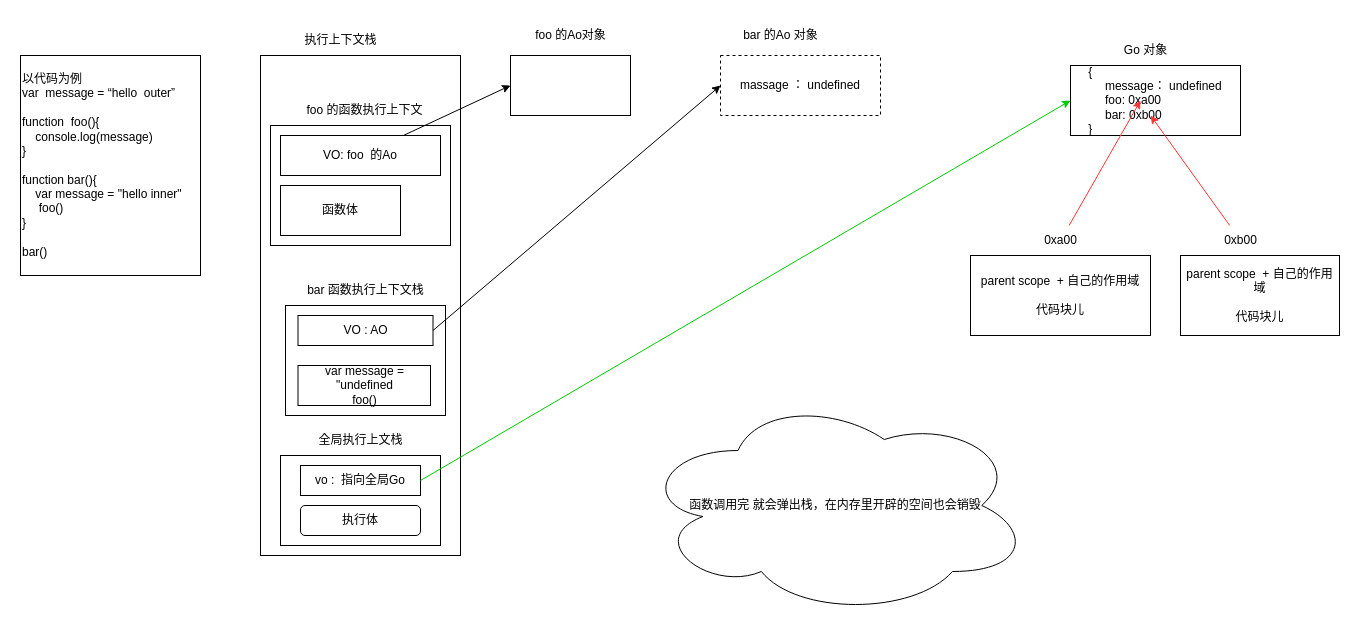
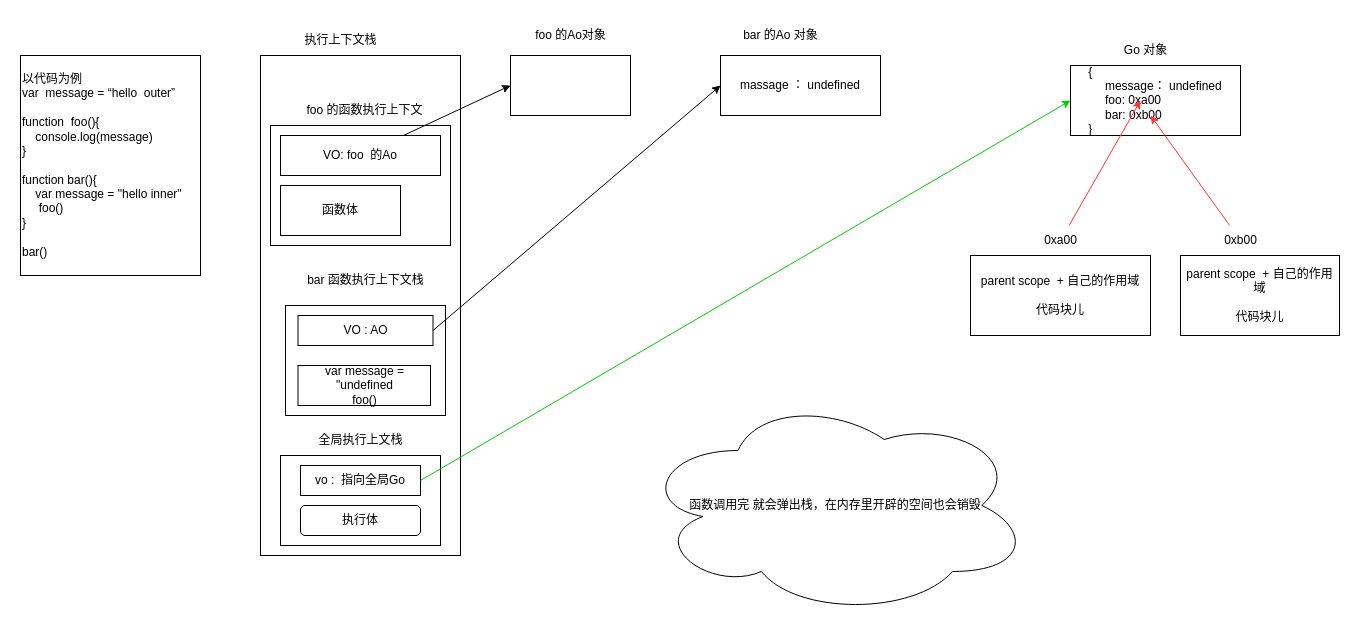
(801, 86) -> (801, 86)
(366, 291) -> (366, 281)
